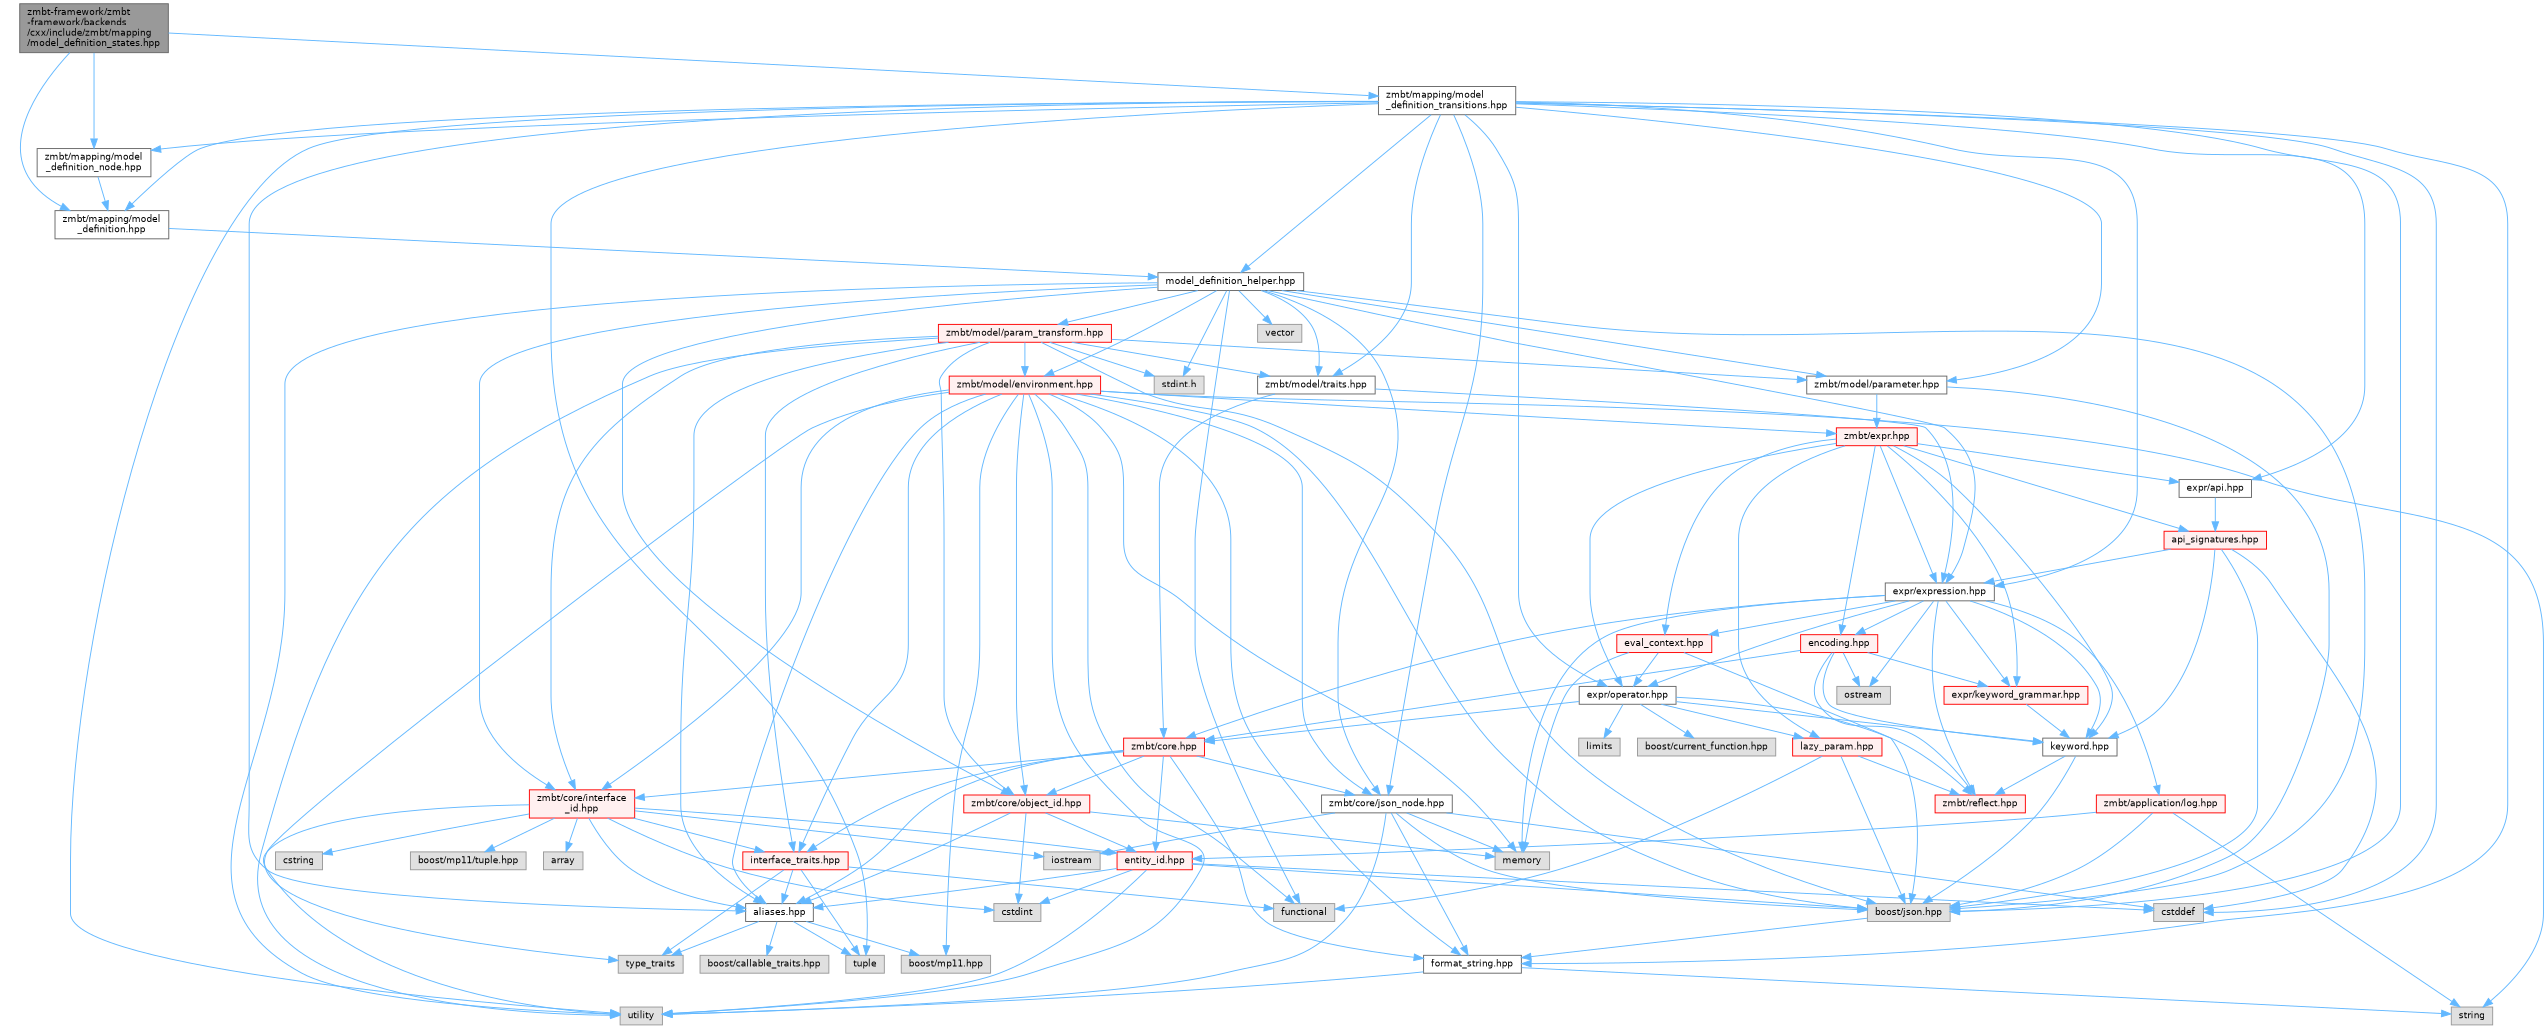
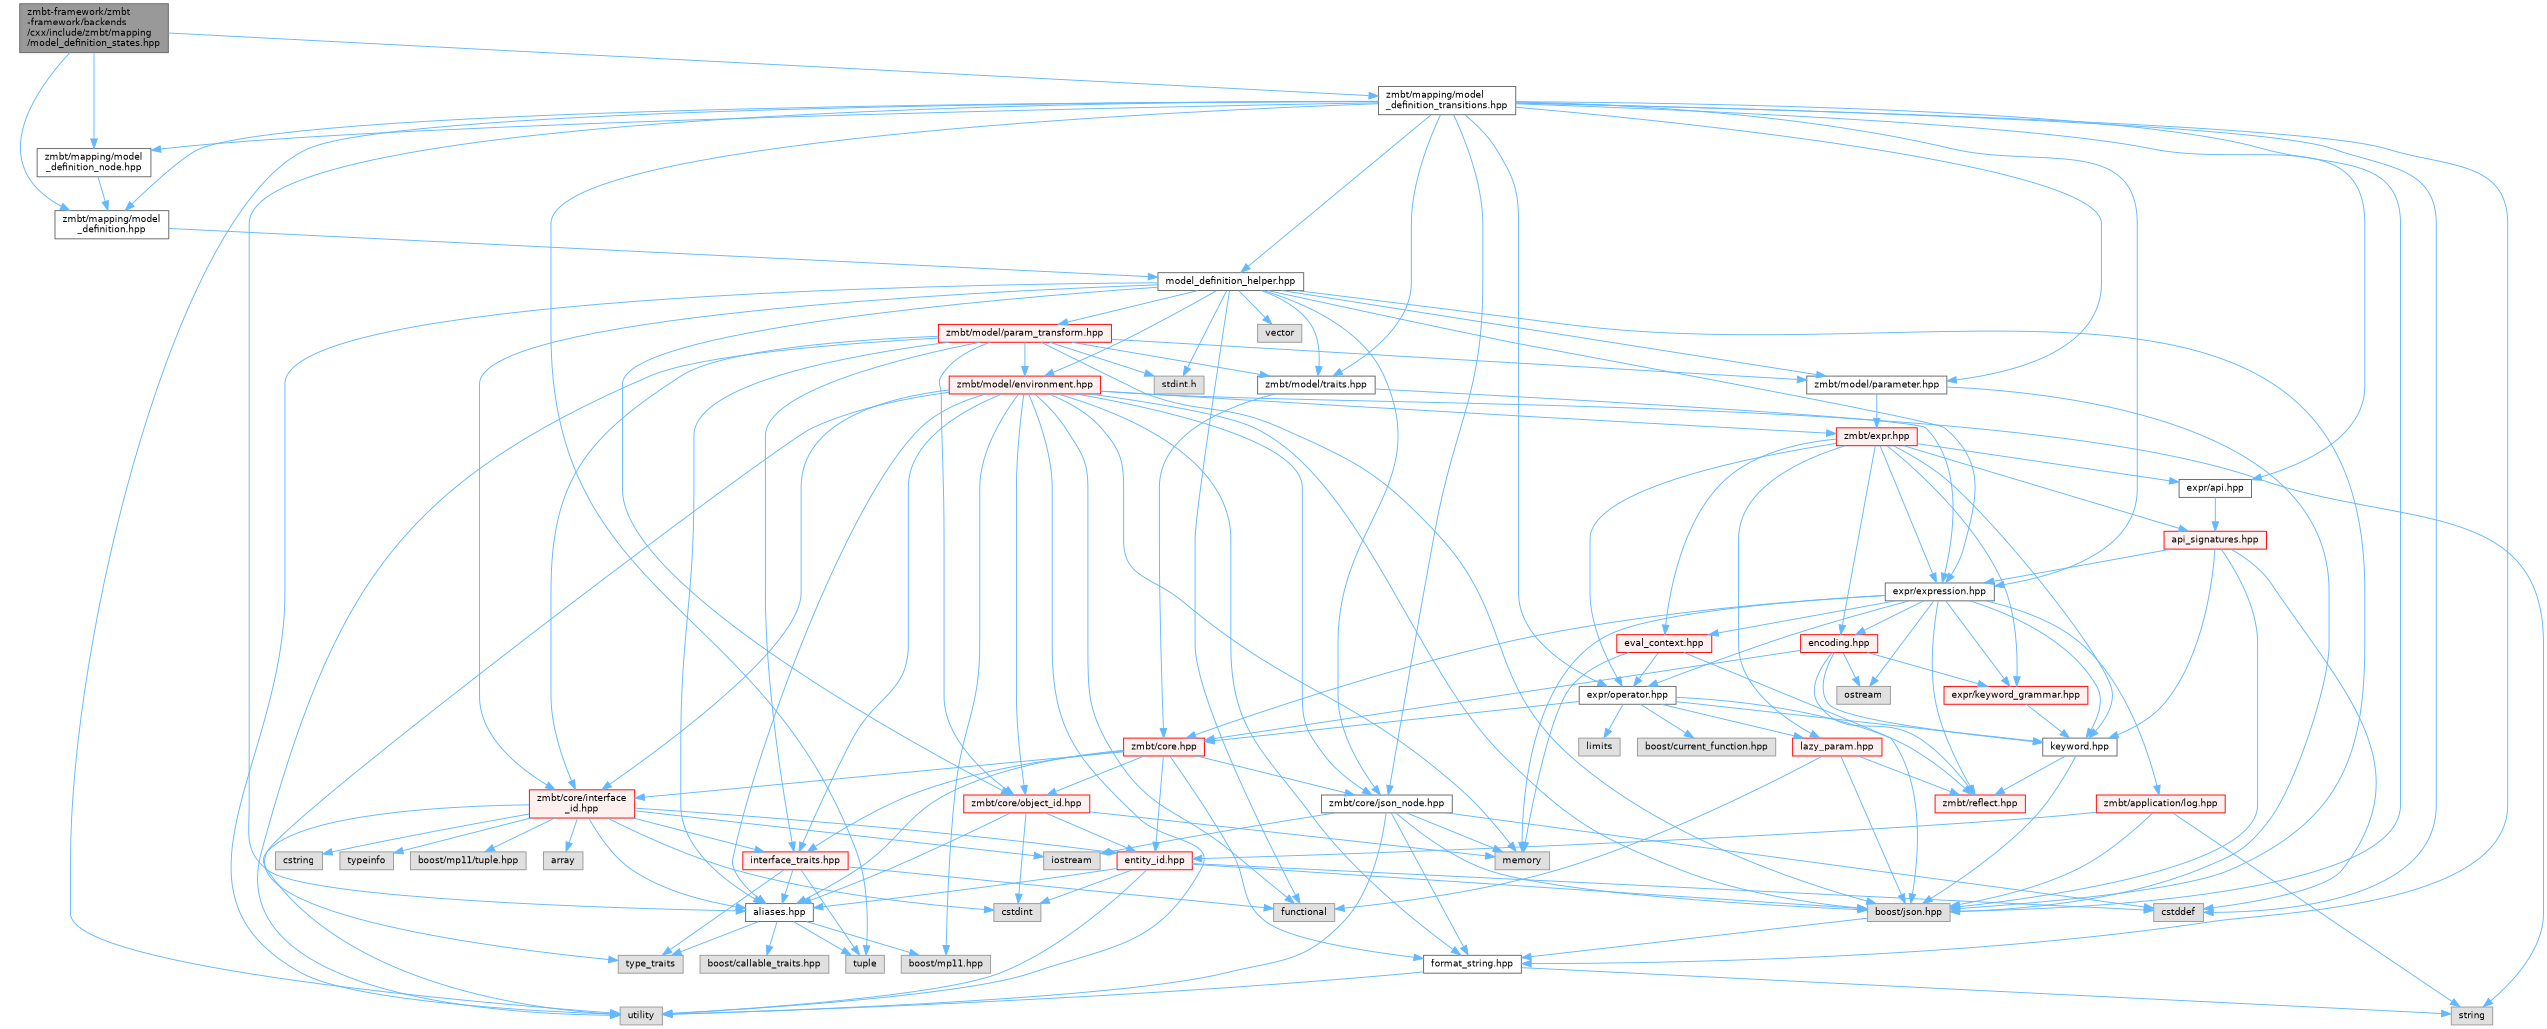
none -> (367, 861)
